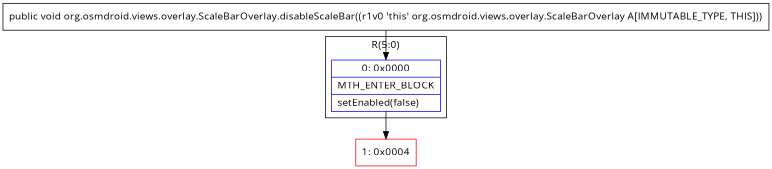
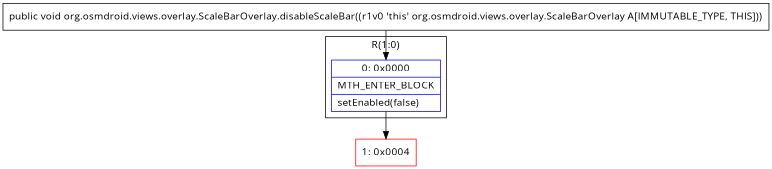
(386, 45) -> (386, 45)
